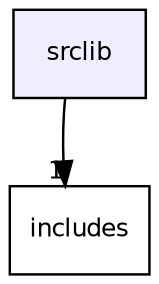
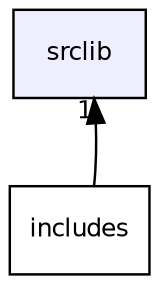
(63, 130) -> (96, 155)
